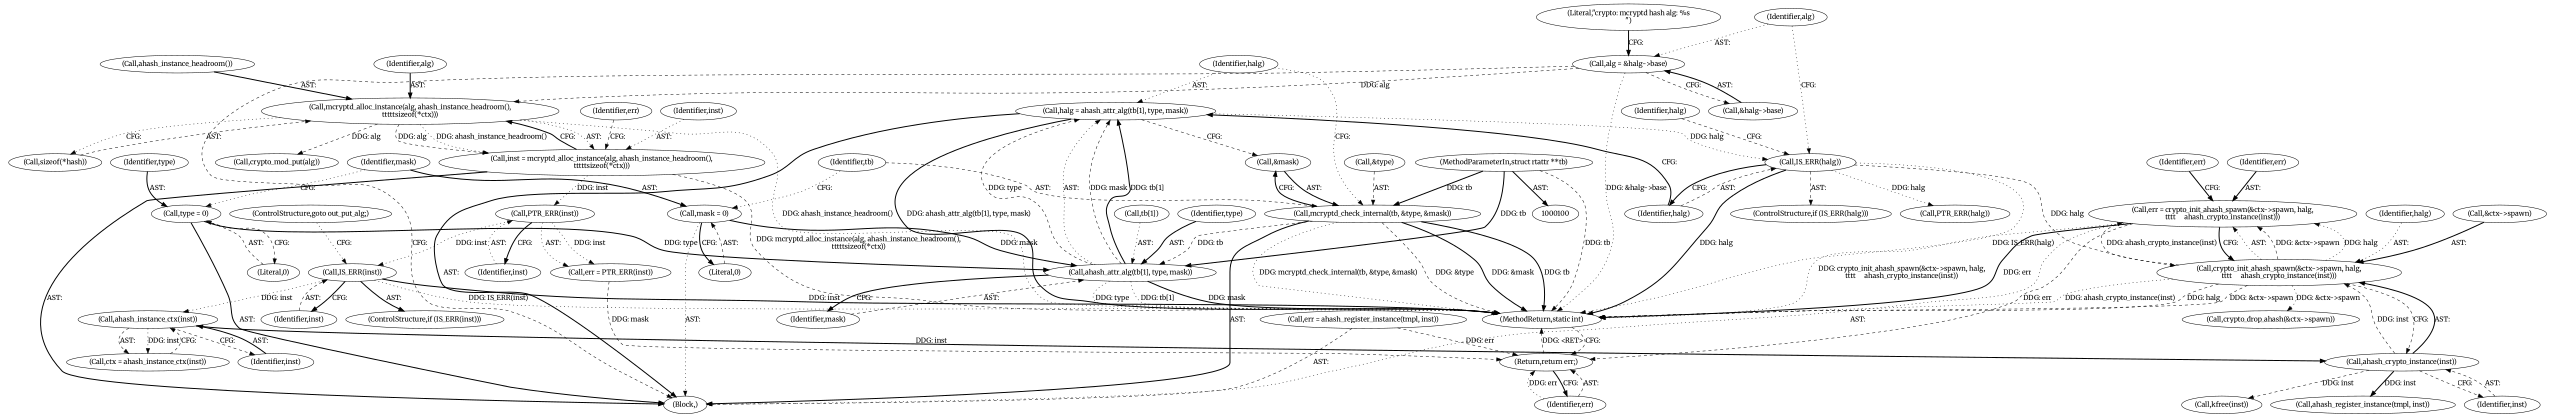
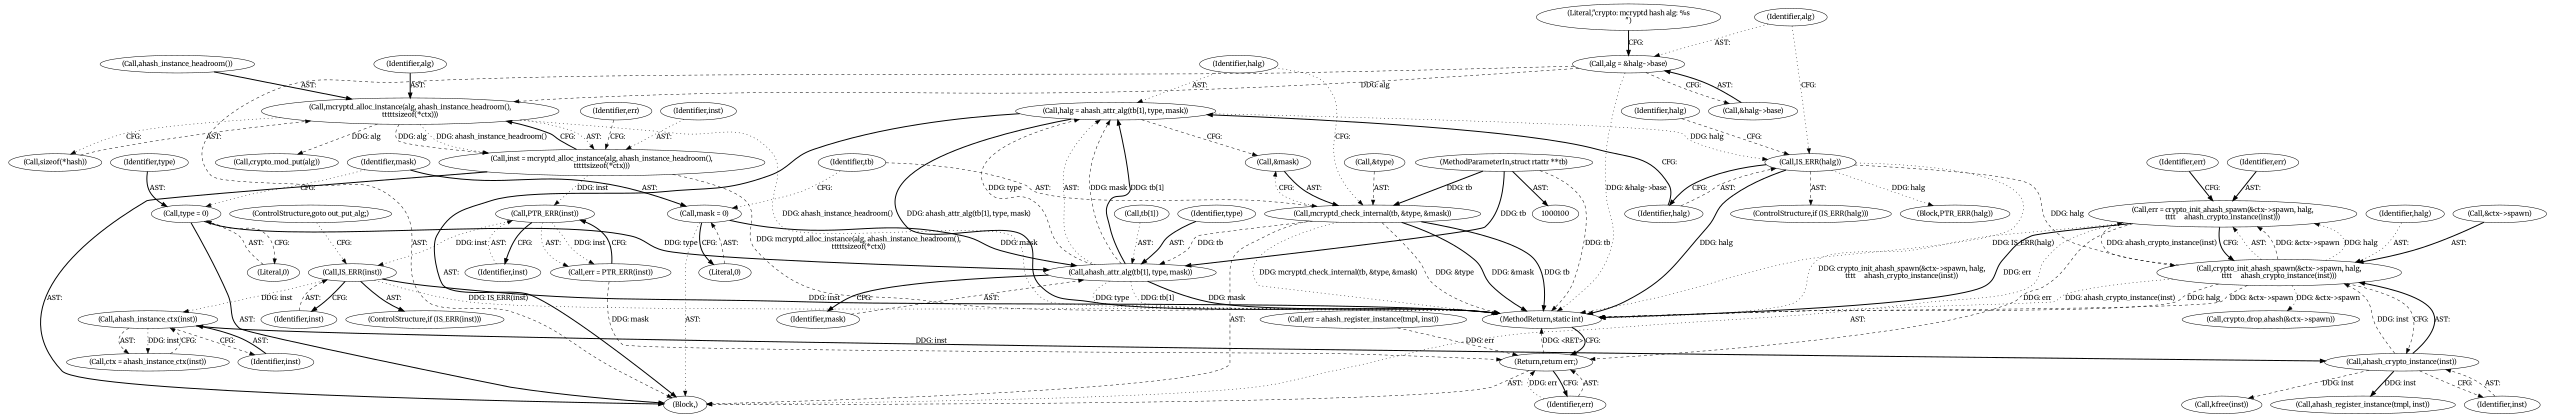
(1289, 199) -> (1289, 199)
(1955, 214) -> (1955, 214)
none -> (607, 238)
(421, 243) -> (421, 243)
(1584, 339) -> (1584, 339)
(1068, 388) -> (1068, 388)
(1040, 399) -> (1123, 402)
